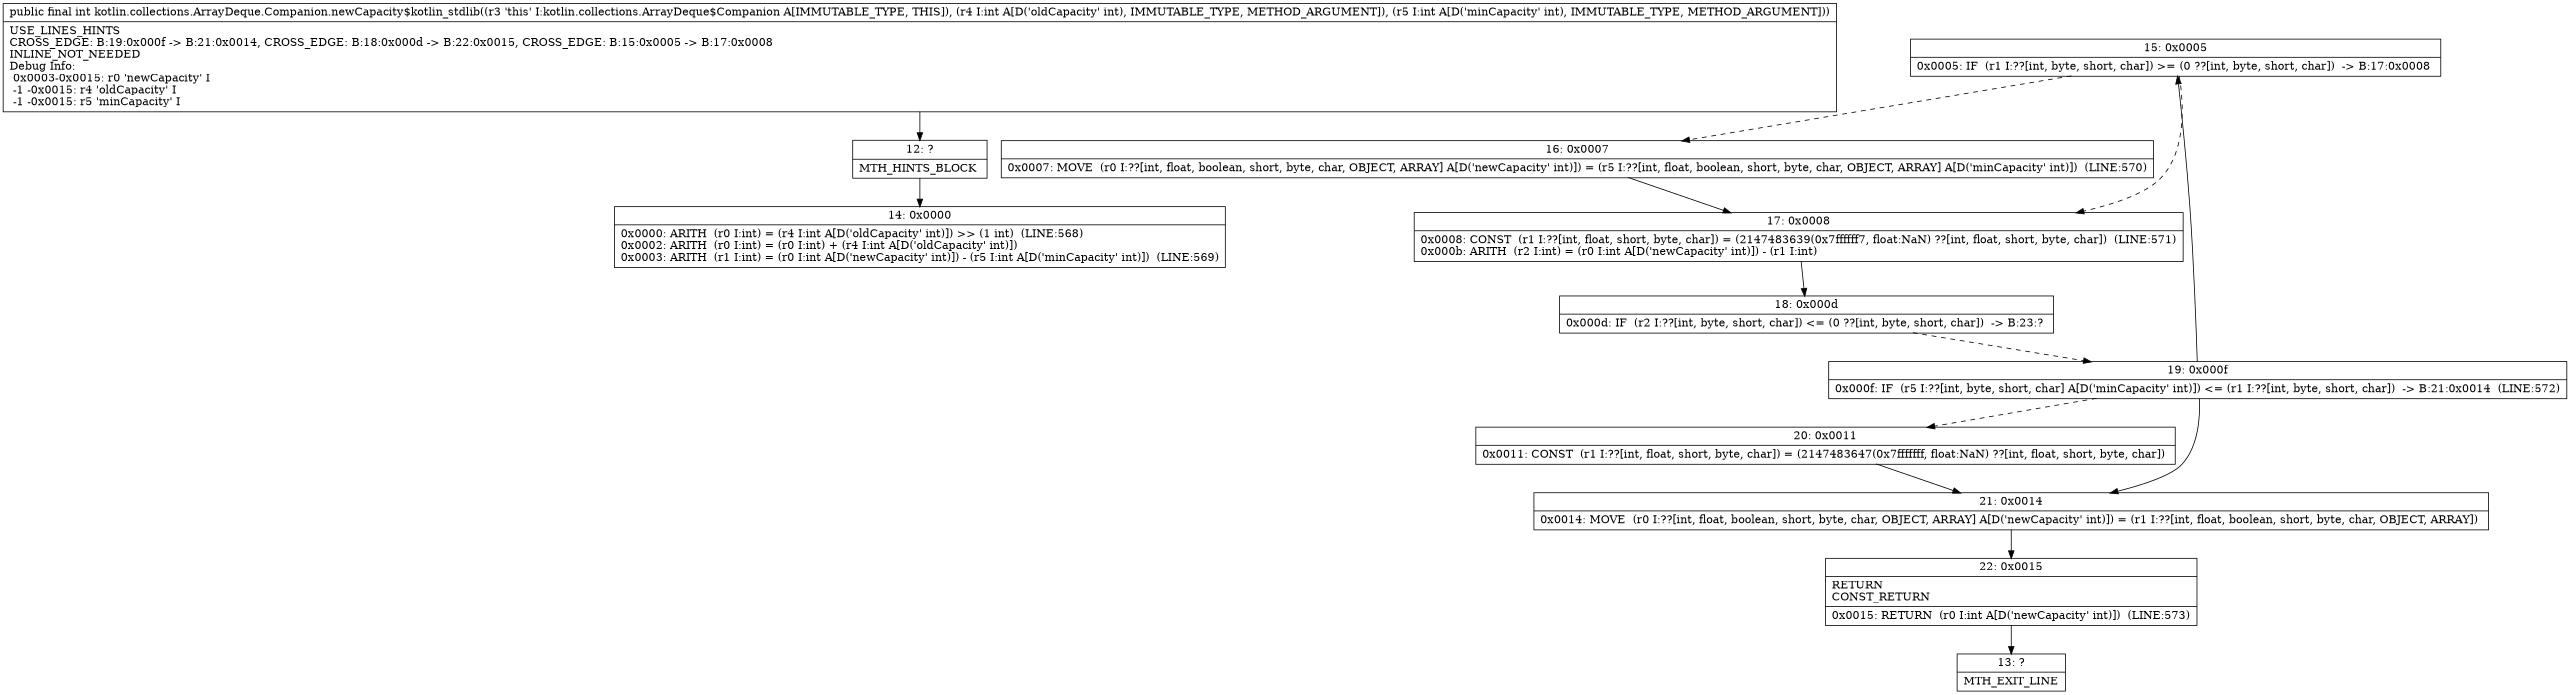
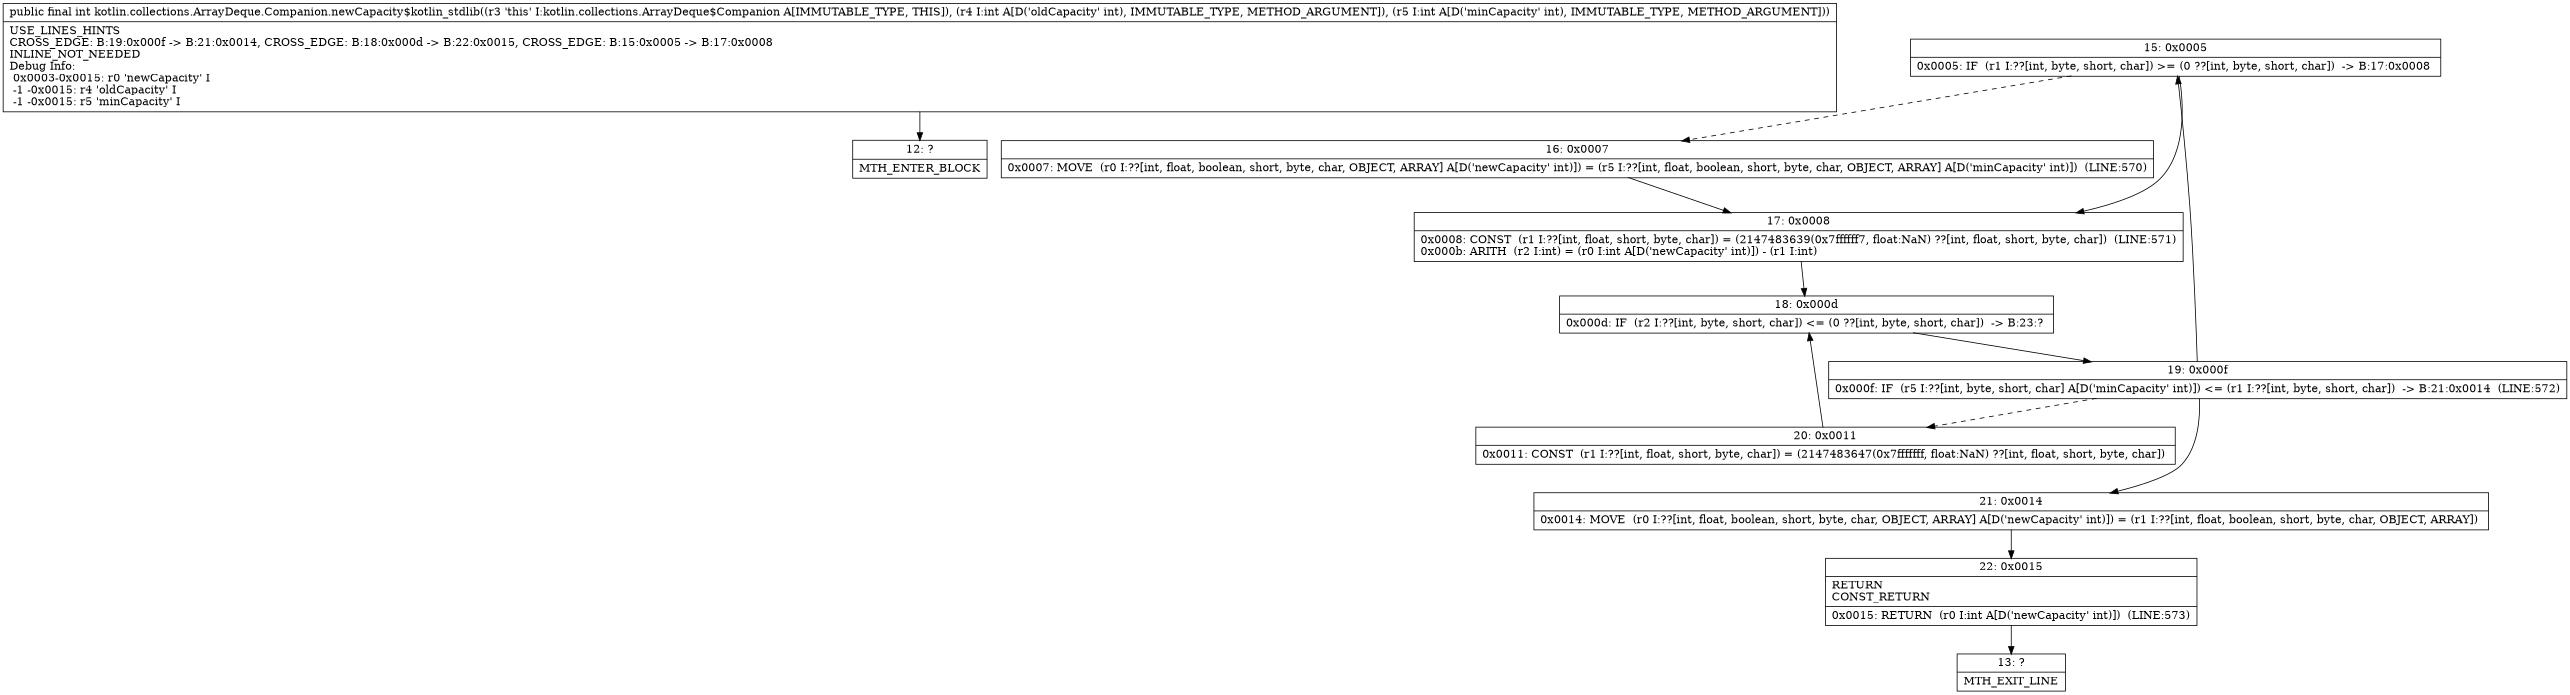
(918, 168) -> (920, 168)
(2168, 169) -> (2168, 169)
(920, 237) -> none
(1998, 347) -> (1998, 347)
(1915, 477) -> (1817, 384)
